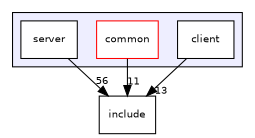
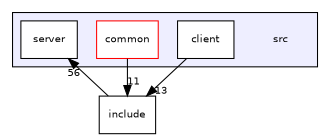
none -> (281, 40)
(84, 74) -> (92, 81)
